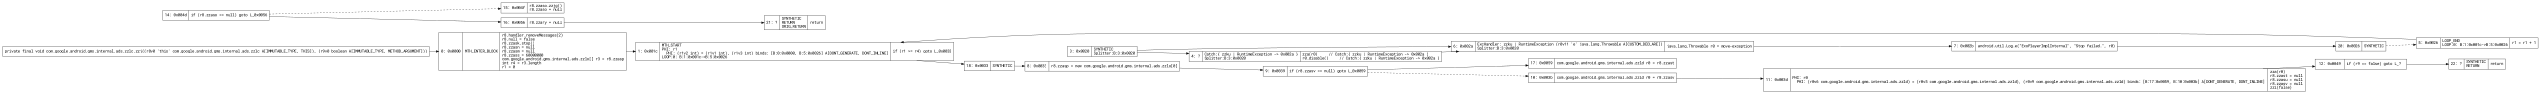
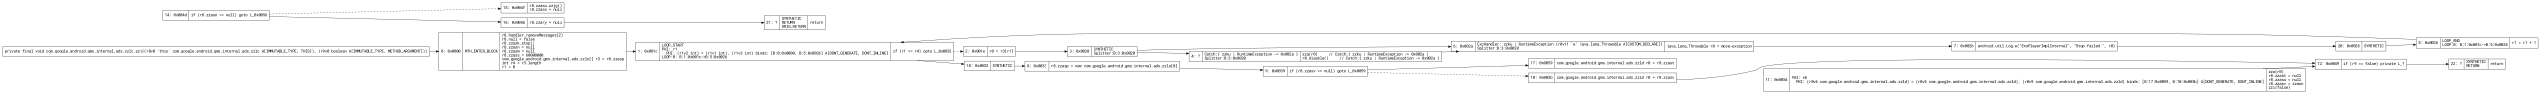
(672, 45) -> (673, 45)
(2400, 45) -> (2400, 45)
none -> (989, 51)
(2374, 64) -> (2374, 64)
(1719, 78) -> (1994, 60)
(2286, 84) -> (2286, 84)
